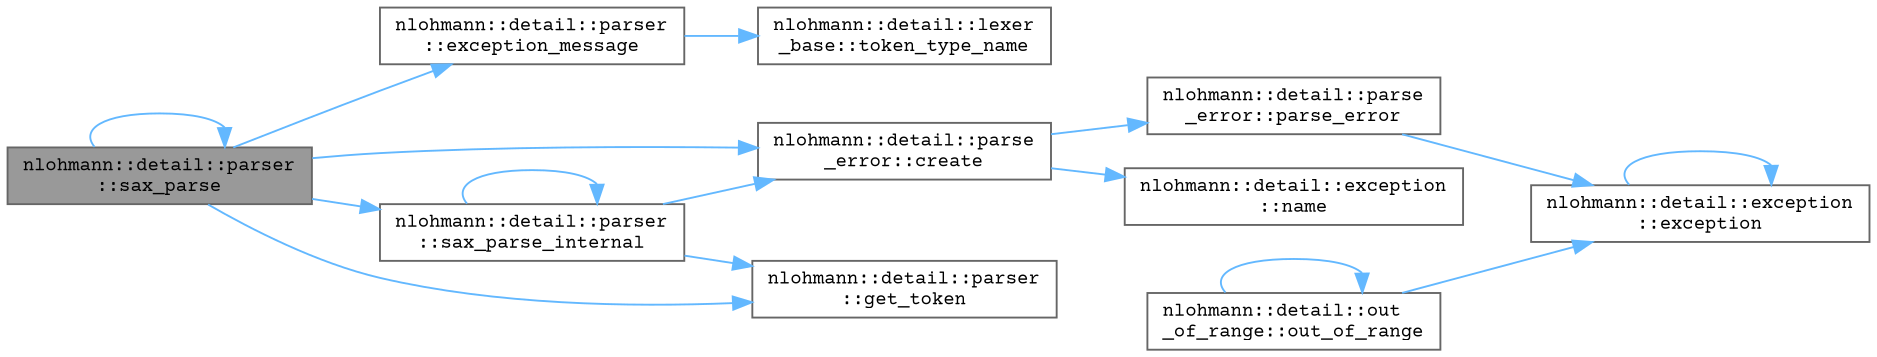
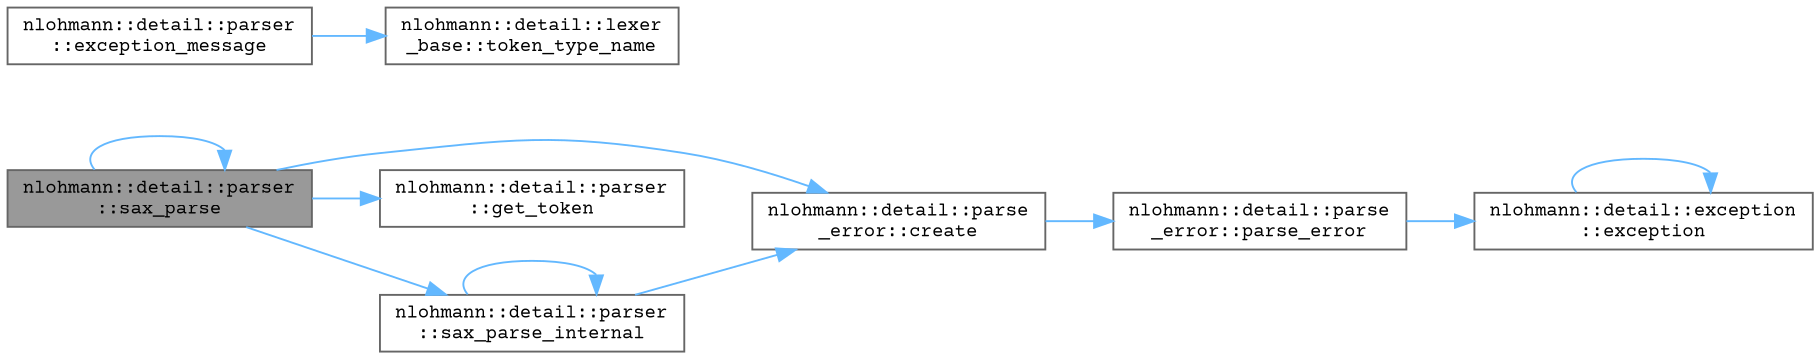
(333, 109) -> none
(1294, 197) -> none
(709, 259) -> none
(1294, 321) -> none
